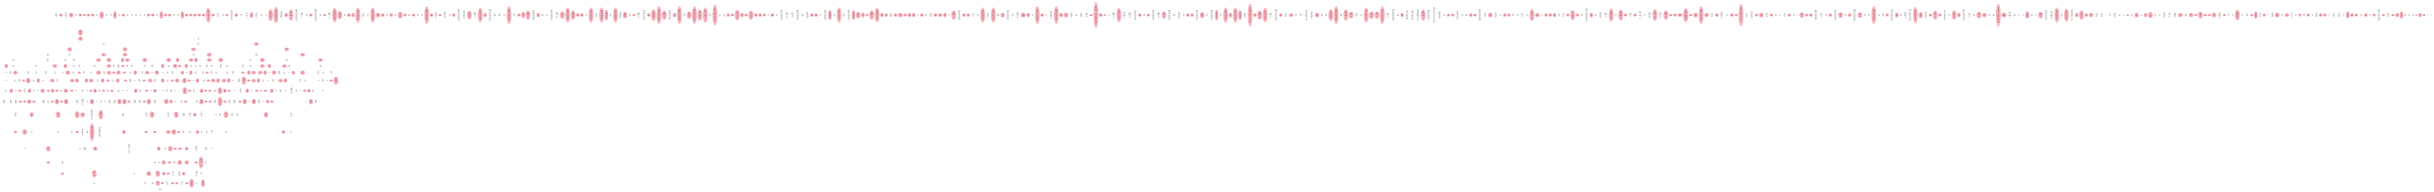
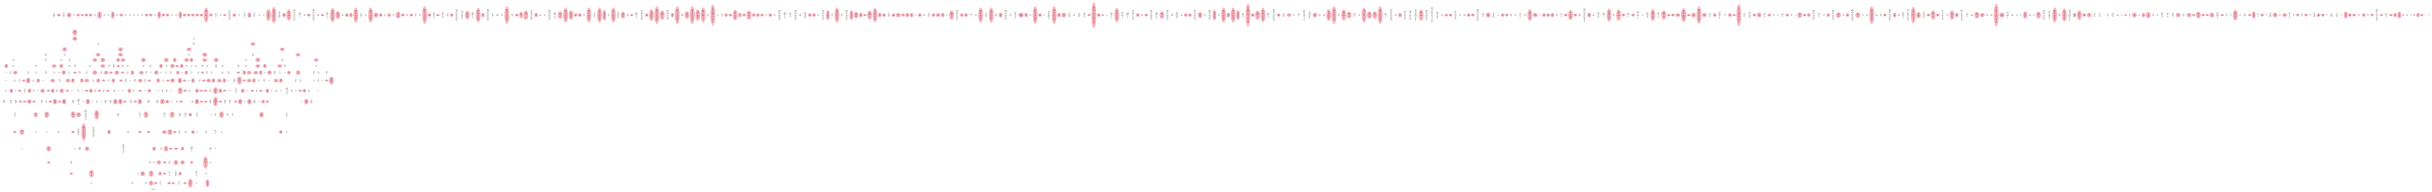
(57, 91) -> none
